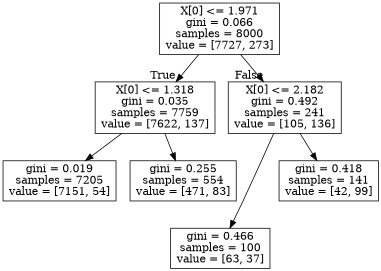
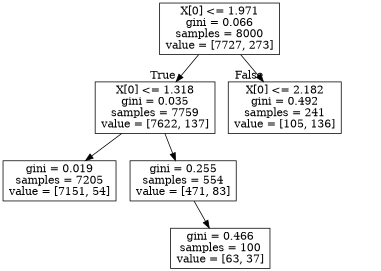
(254, 178) -> (200, 211)
(329, 181) -> none
